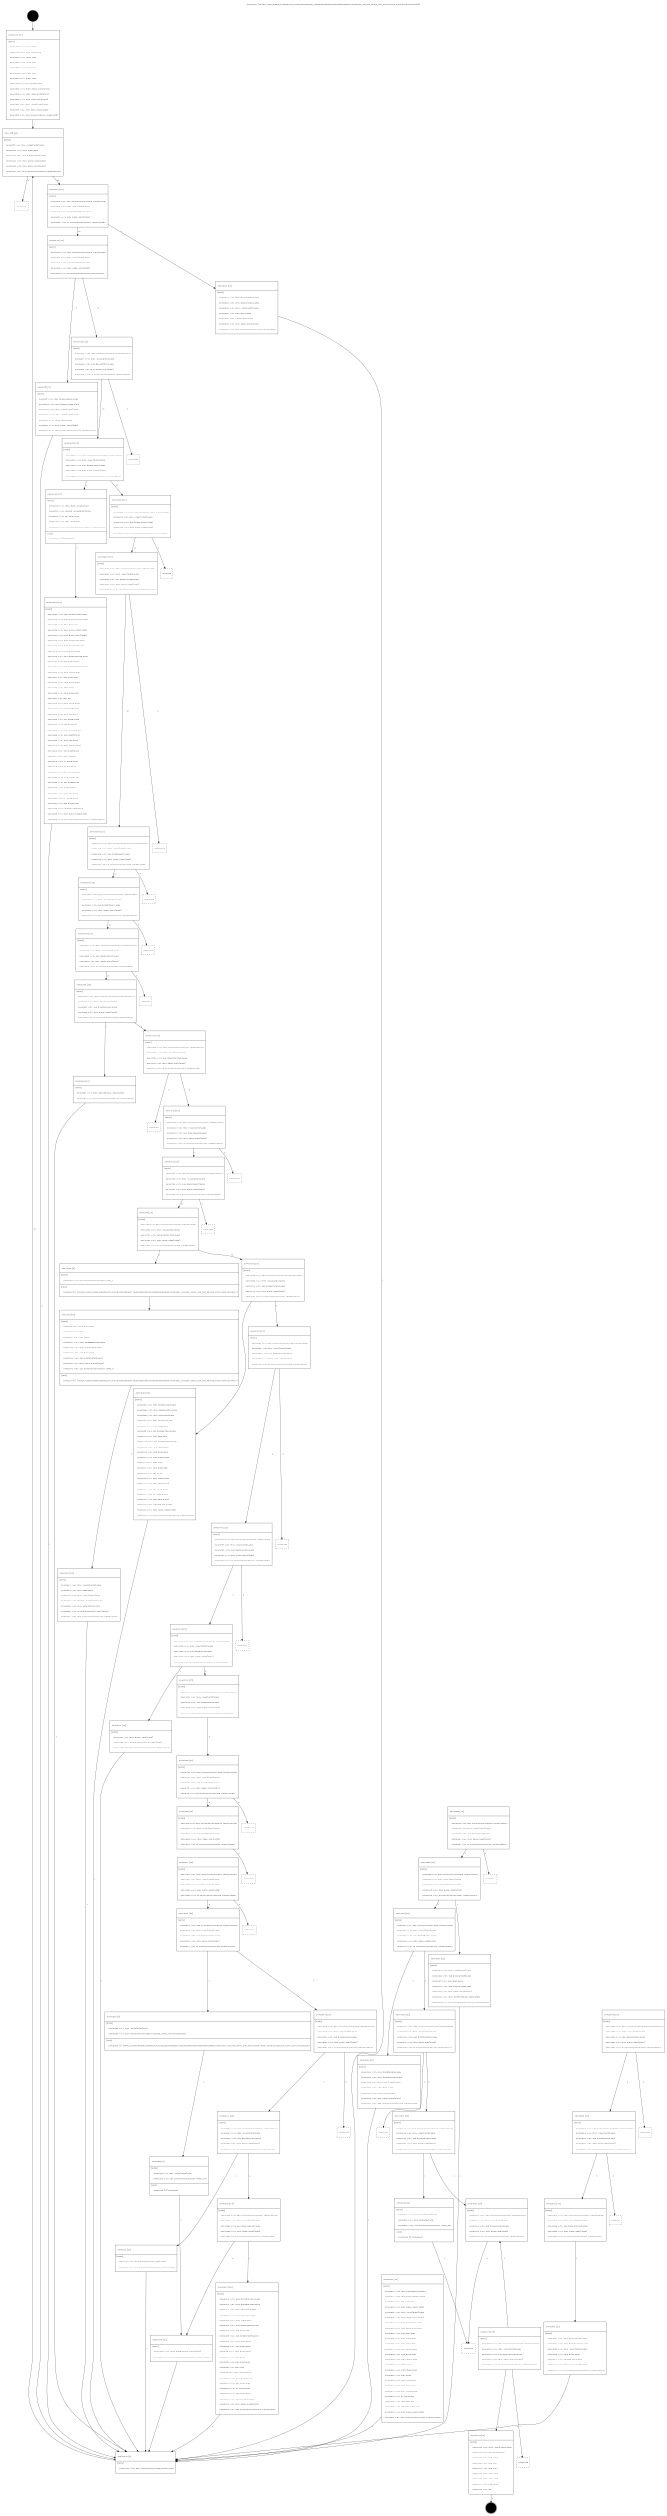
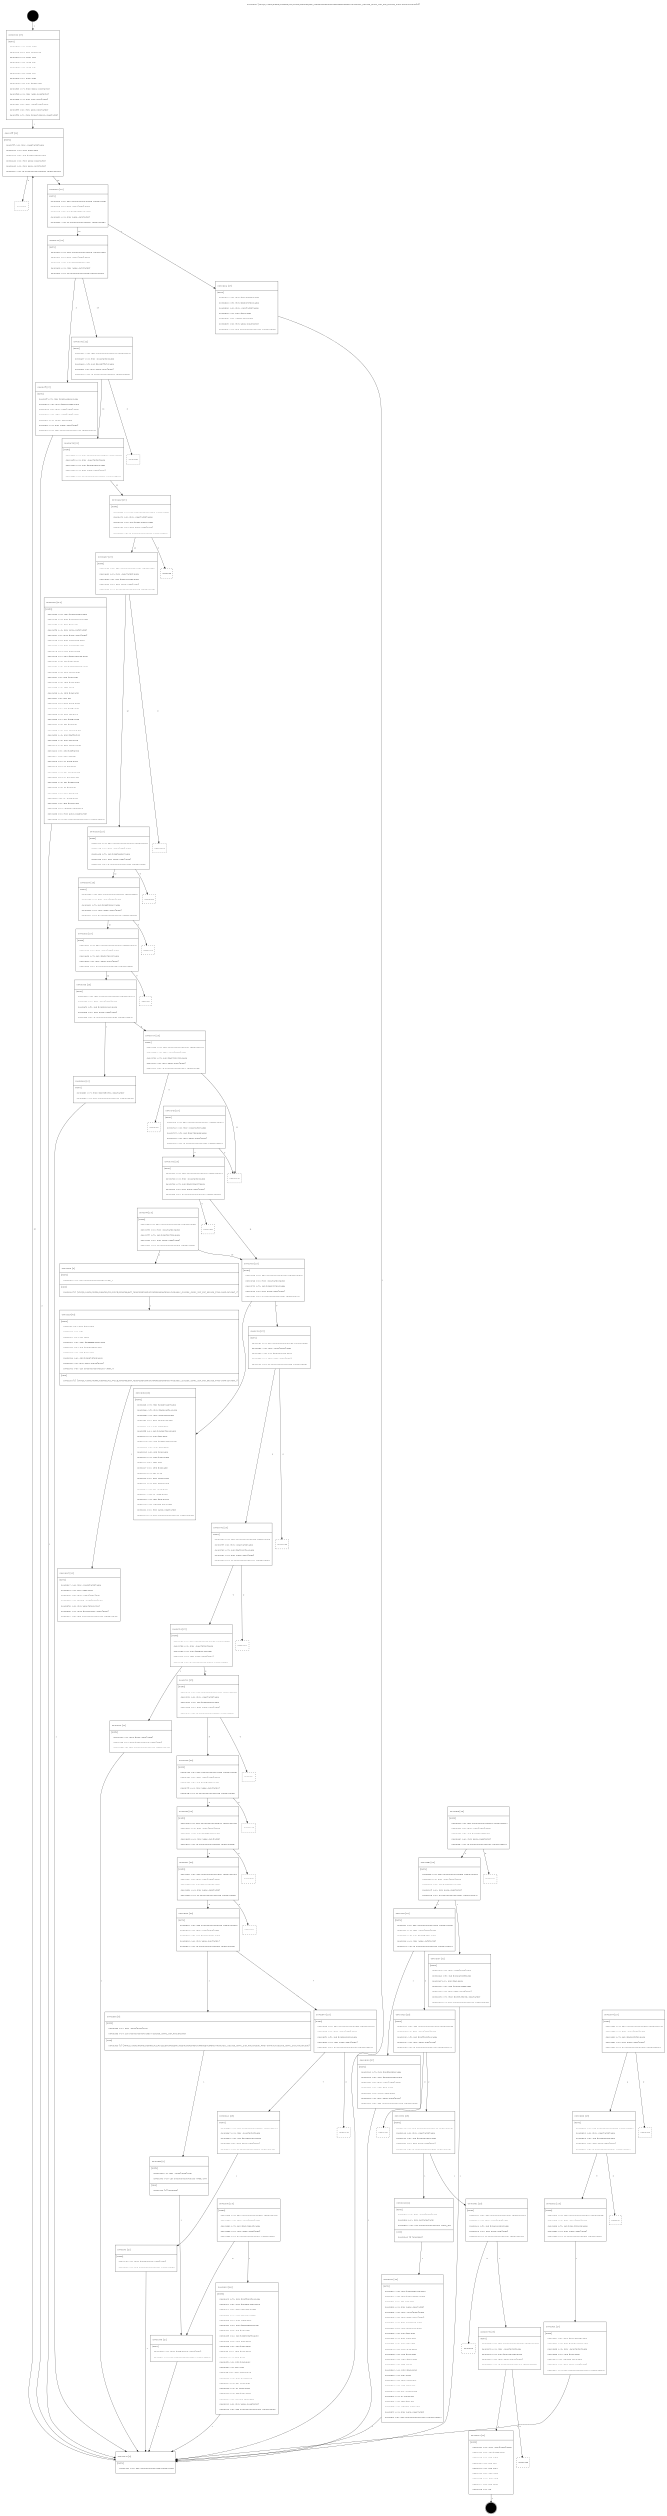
(76, 516) -> none
(184, 1089) -> (231, 1118)
(181, 1203) -> (233, 1228)
none -> (249, 1777)
none -> (208, 1852)
(94, 1989) -> none
(86, 2043) -> none
(249, 2175) -> none
(505, 2285) -> (500, 2284)
(450, 2292) -> (420, 2257)
